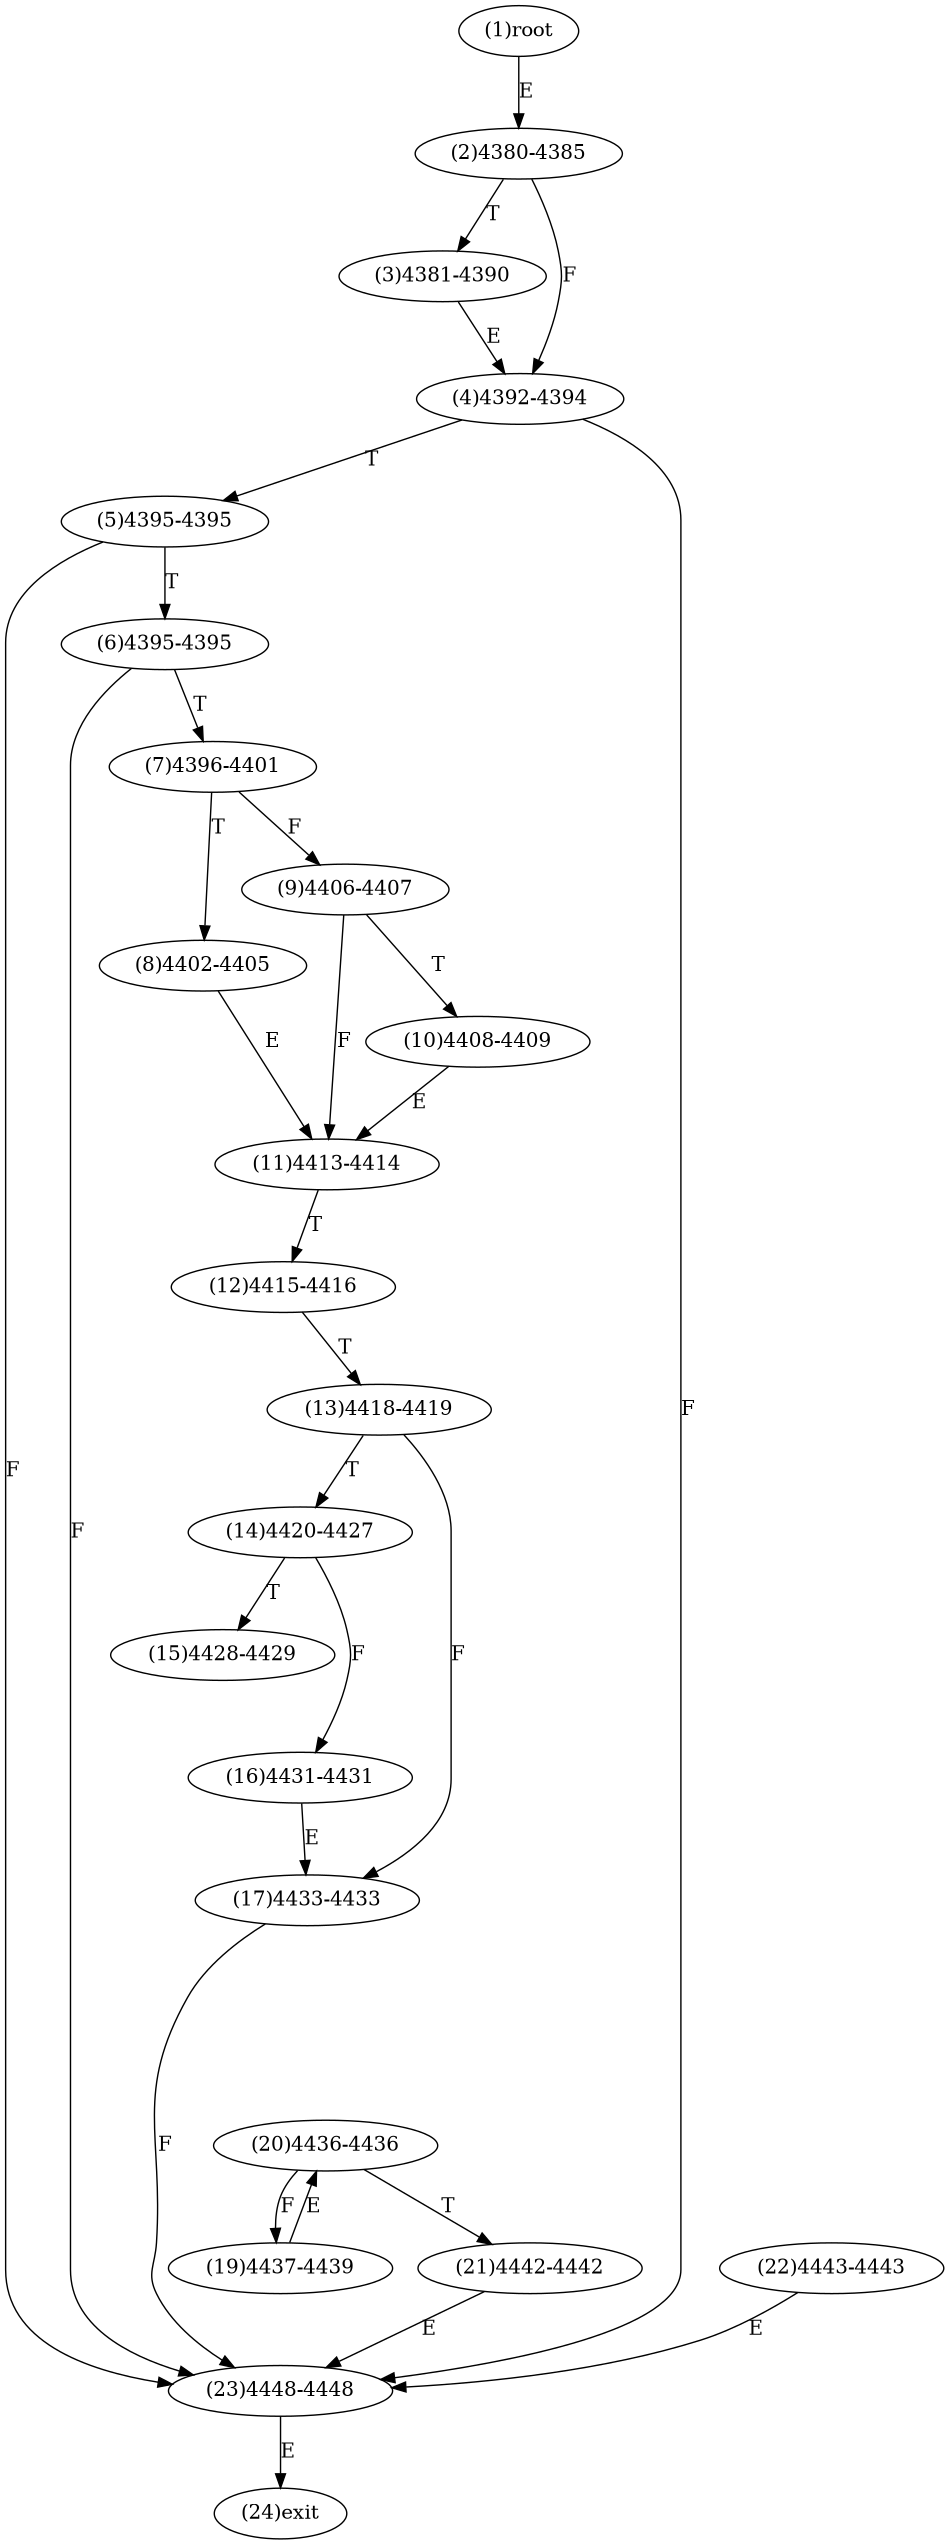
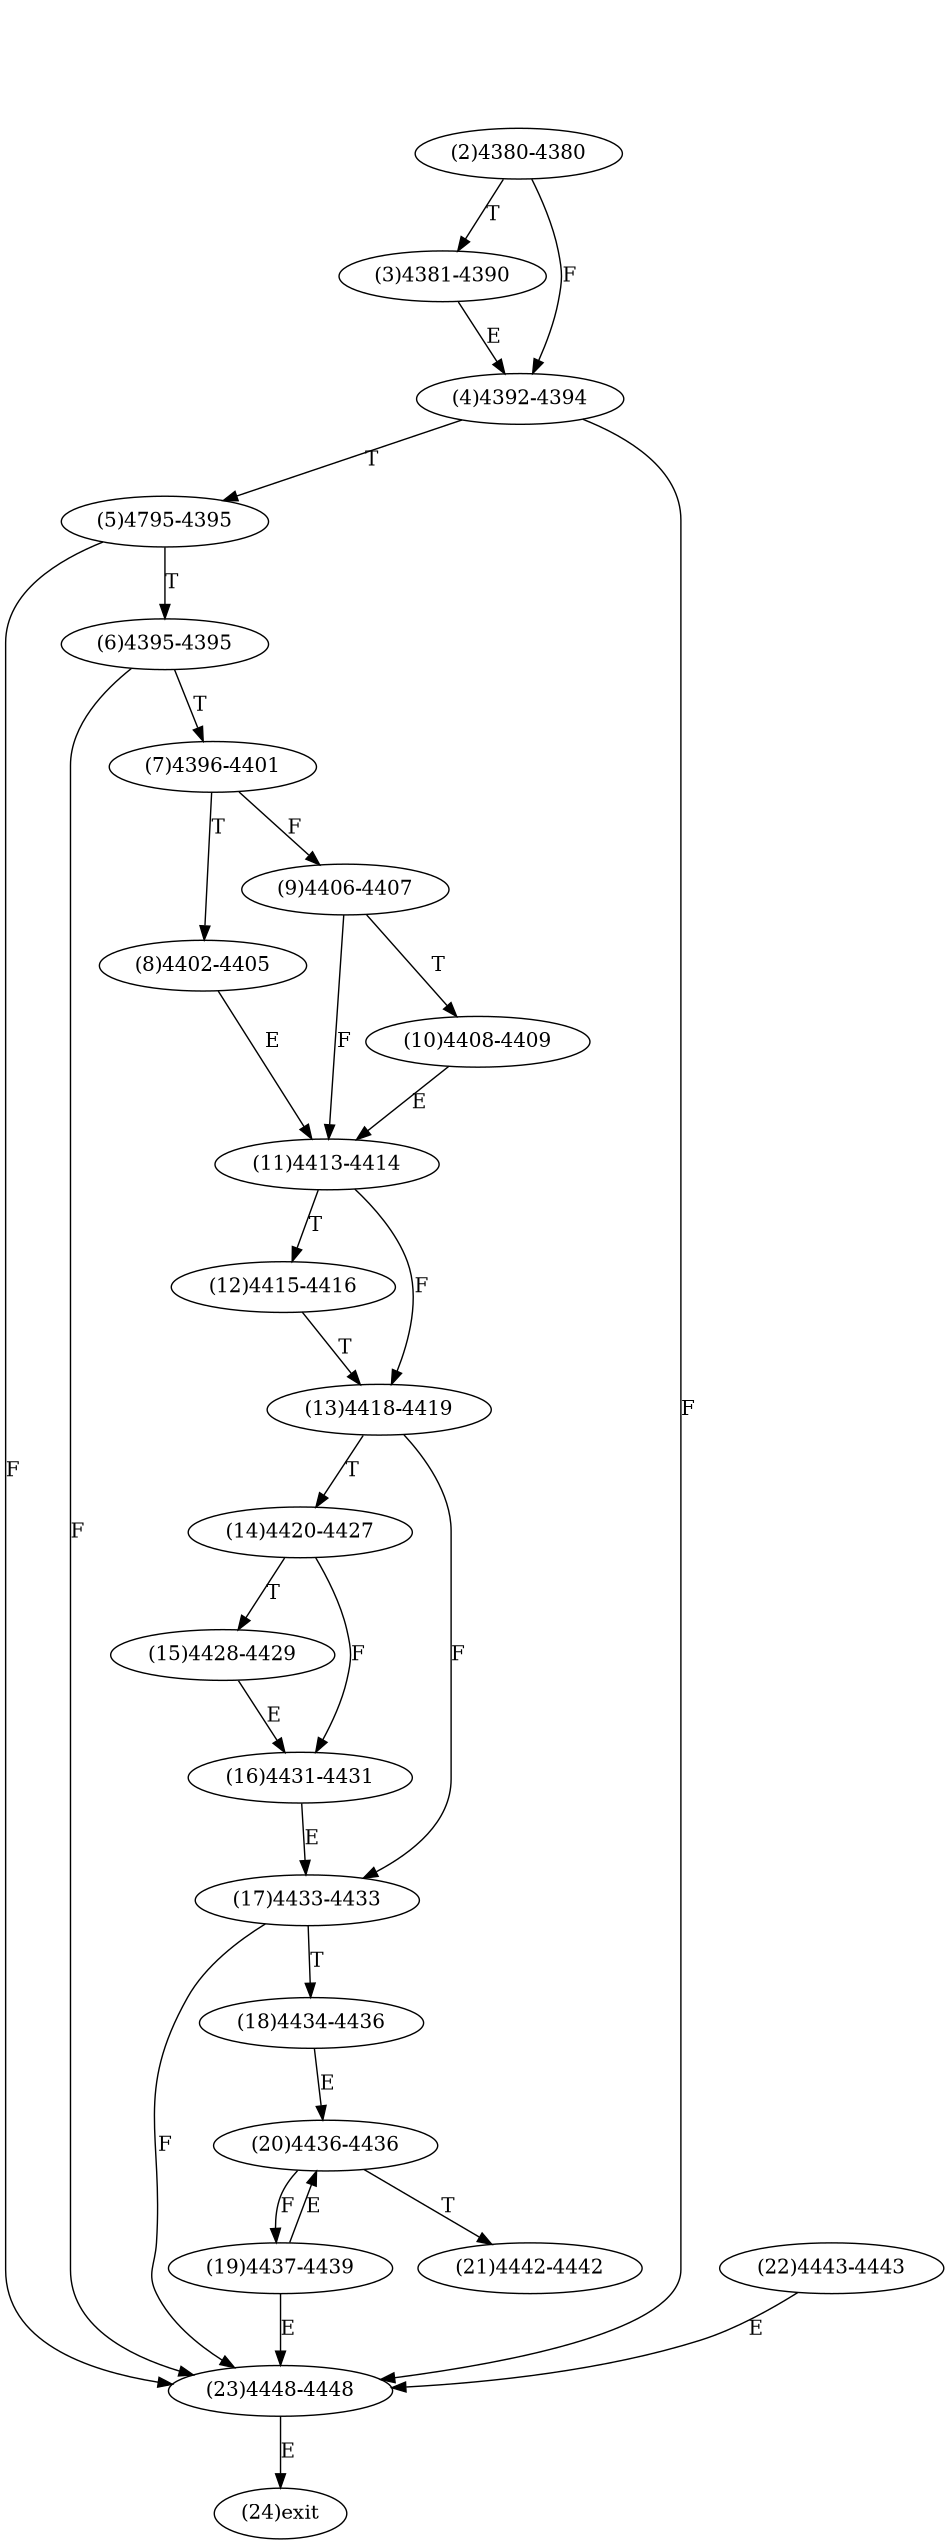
(519, 31) -> none
(519, 154) -> (519, 154)
(165, 522) -> (165, 522)
none -> (410, 1272)
none -> (258, 1711)
none -> (312, 2023)
(412, 2326) -> (281, 2322)
